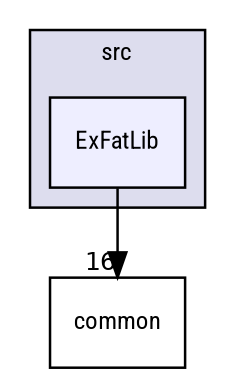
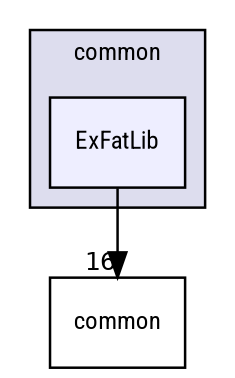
(118, 54) -> (118, 54)
